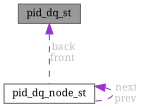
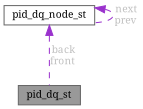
(49, 59) -> (49, 60)
